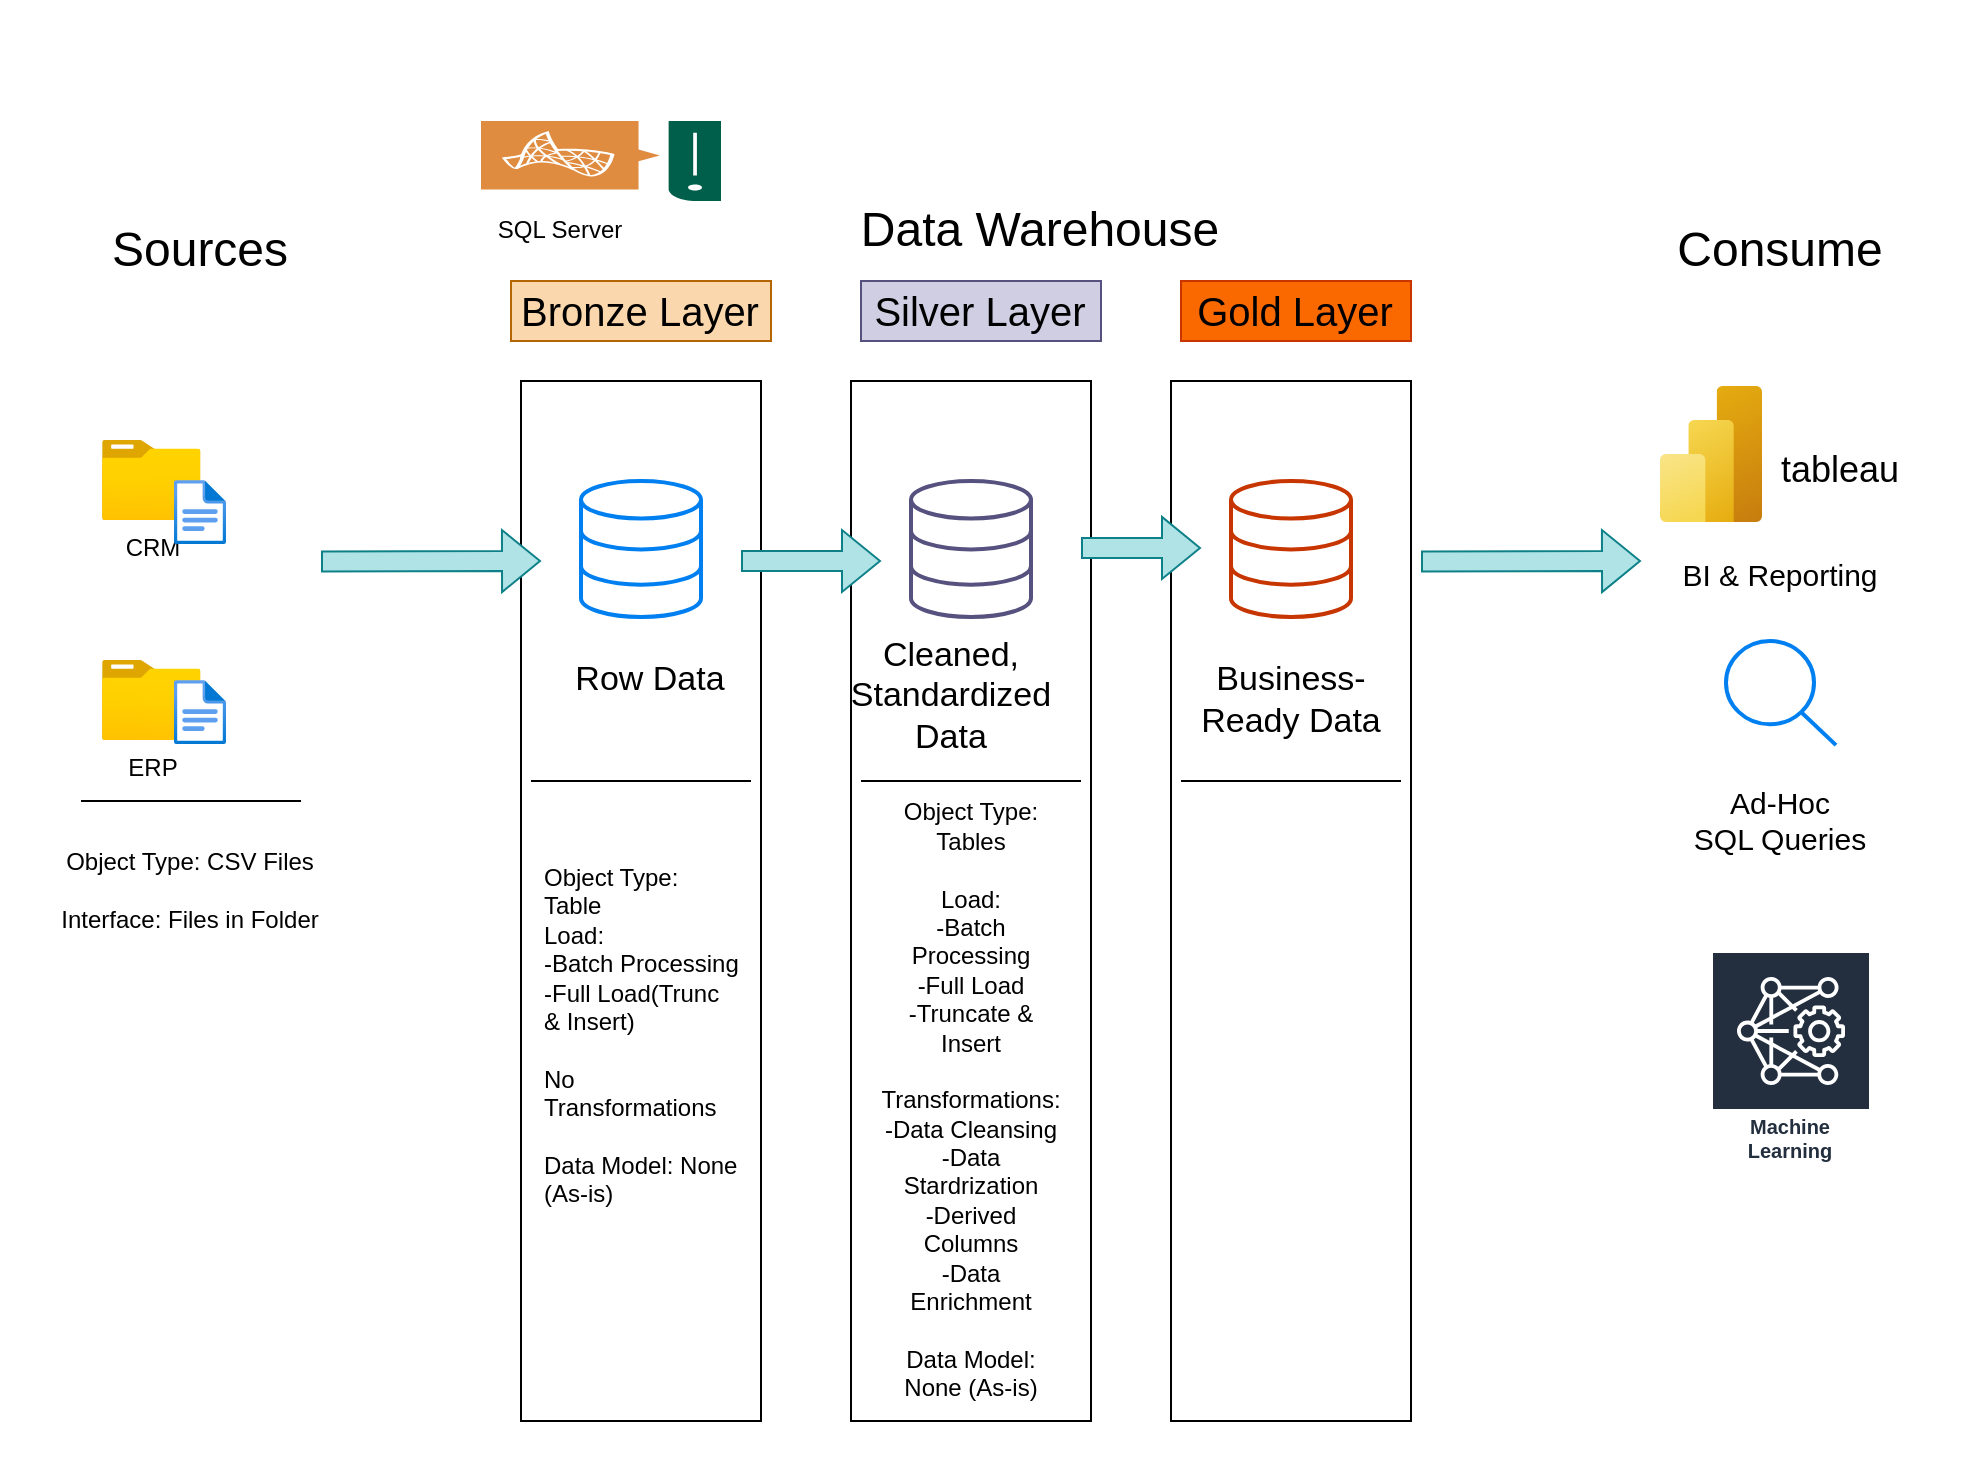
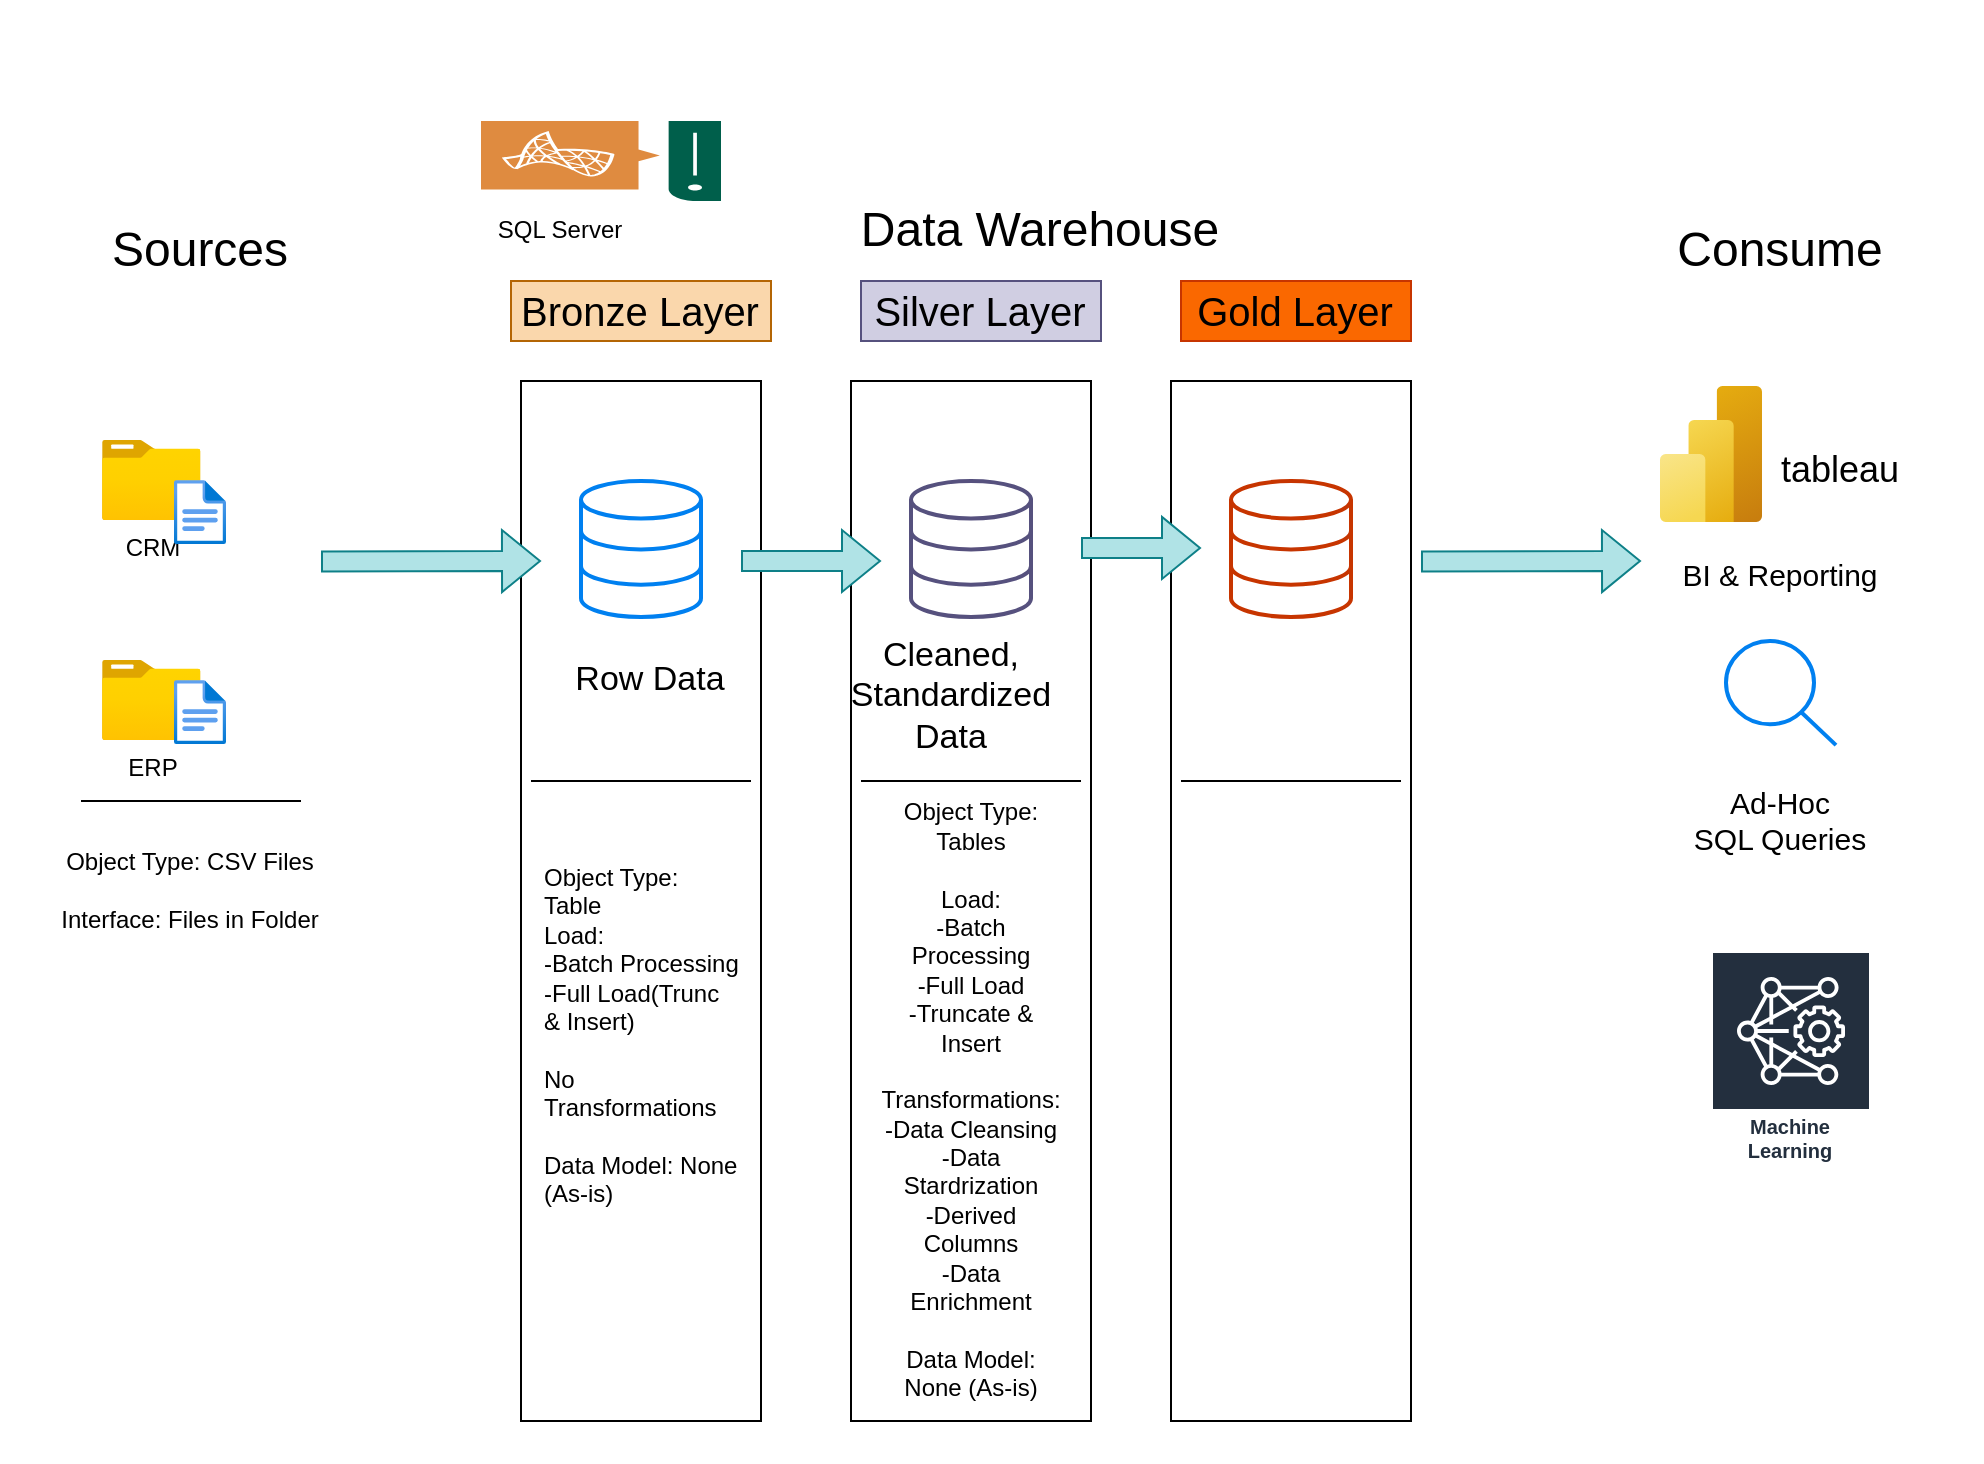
(1291, 700) -> none
